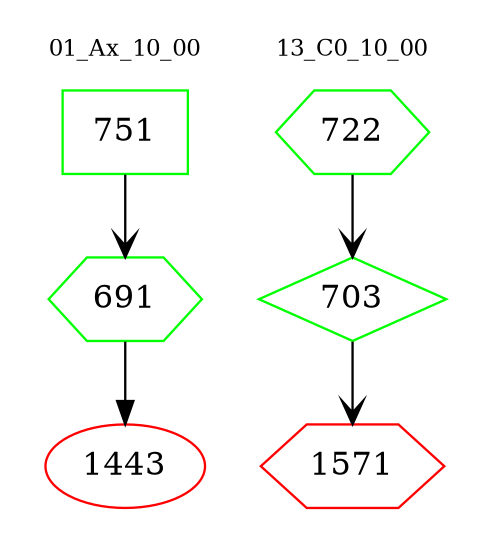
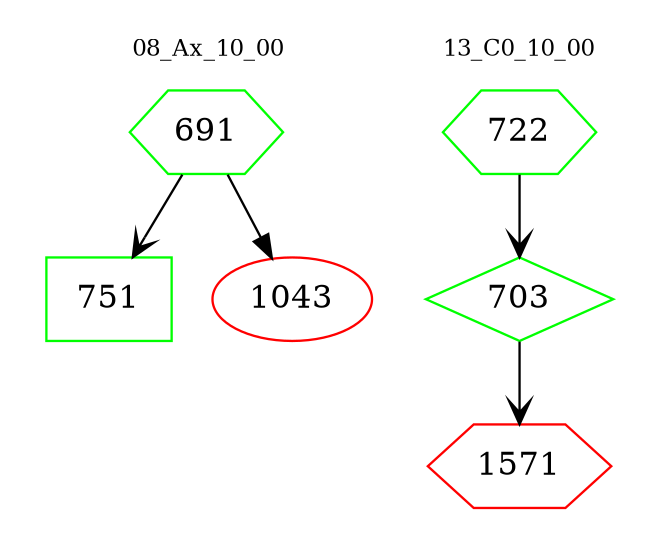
(125, 50) -> (209, 50)
(125, 204) -> (164, 206)
(125, 466) -> (292, 299)
